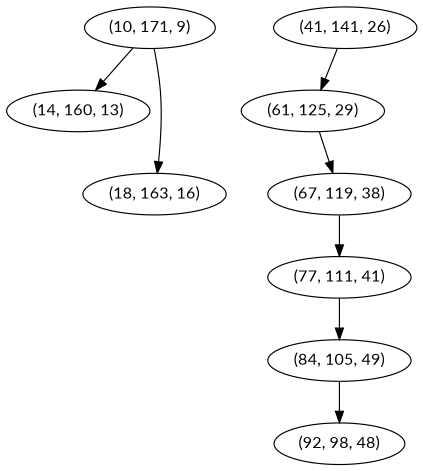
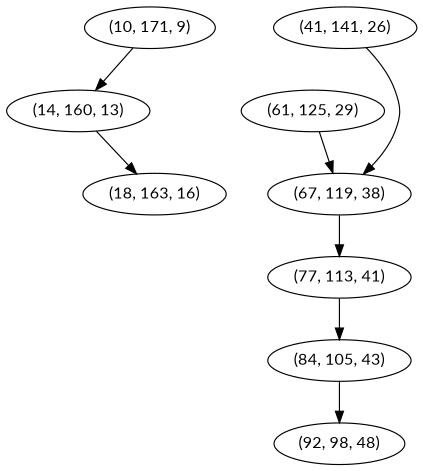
(331, 64) -> (399, 106)
(161, 105) -> (112, 148)
(339, 277) -> (339, 277)
(339, 361) -> (339, 361)
